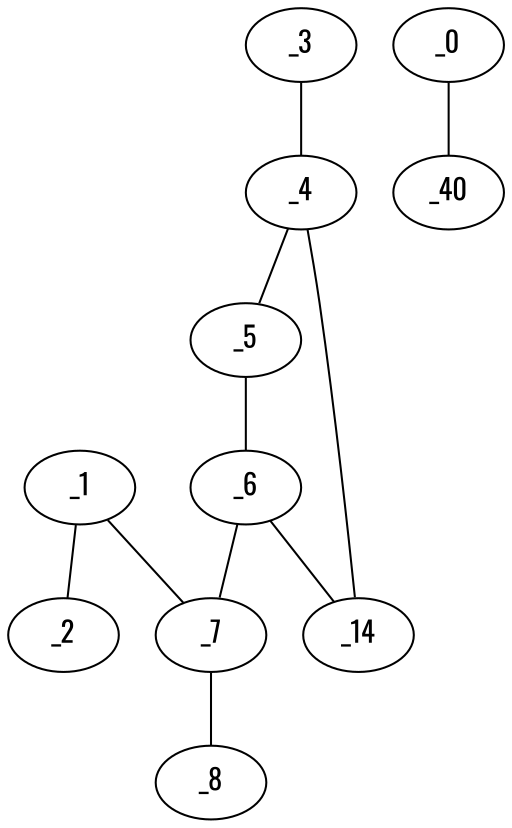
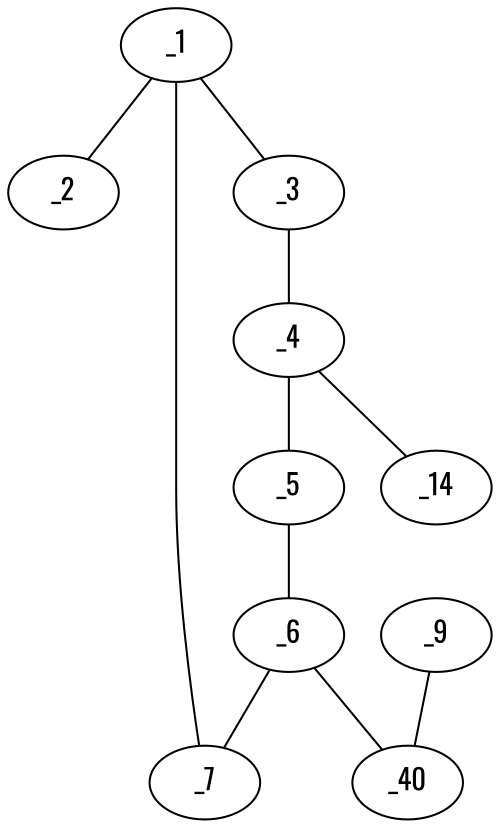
(449, 45) -> (436, 635)
none -> (233, 119)
(302, 561) -> (348, 709)
(211, 783) -> none
